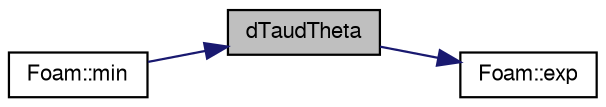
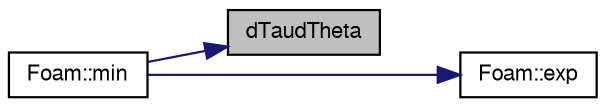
(409, 52) -> (293, 75)
